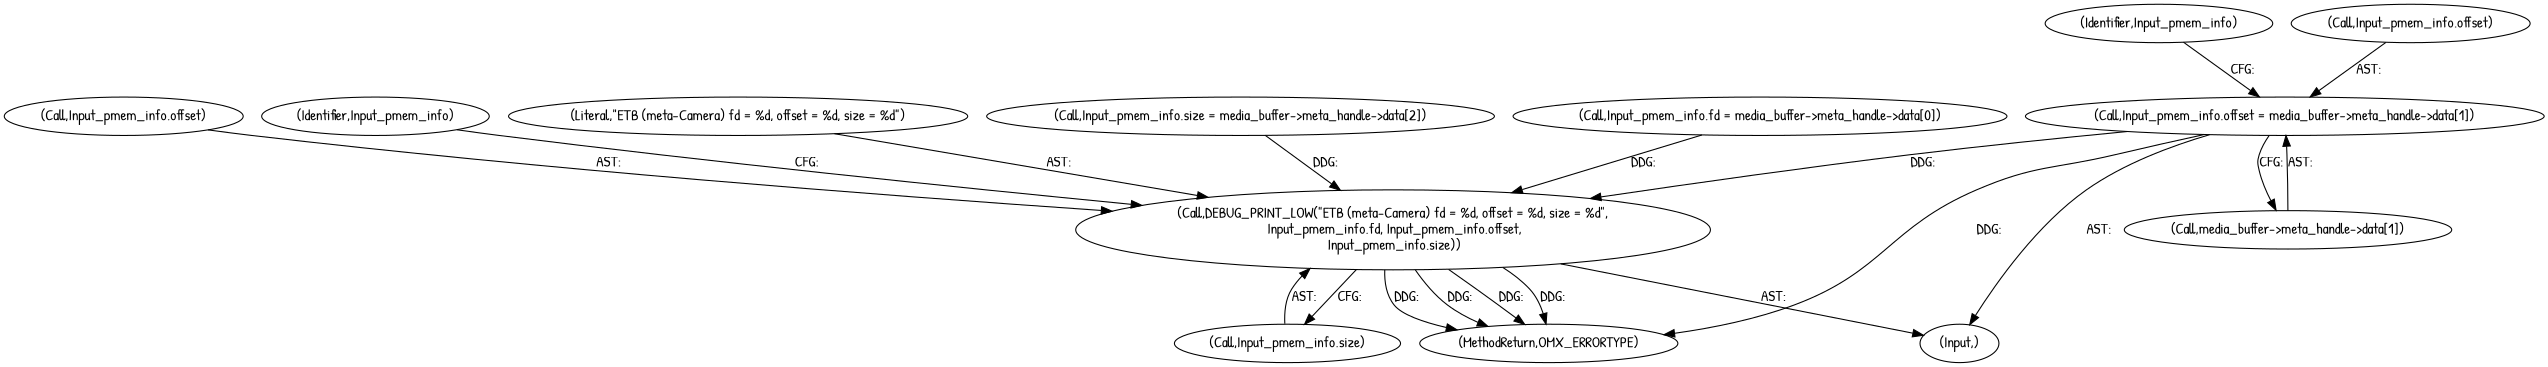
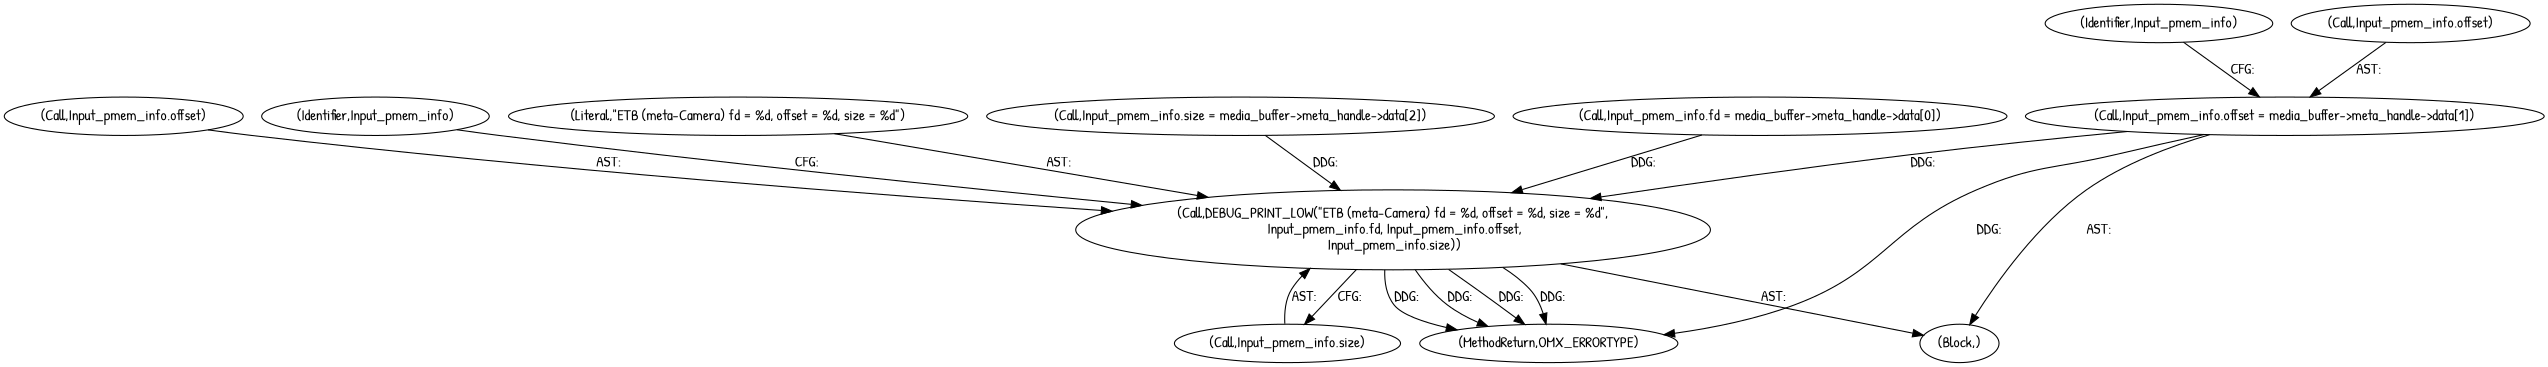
(2288, 230) -> none
(1959, 343) -> (1959, 343)
